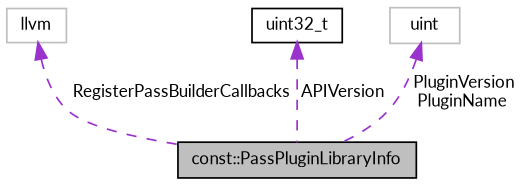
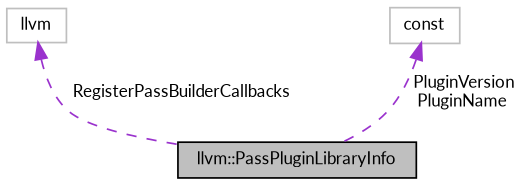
(297, 26) -> none
(425, 26) -> (425, 26)
(297, 160) -> (297, 160)
